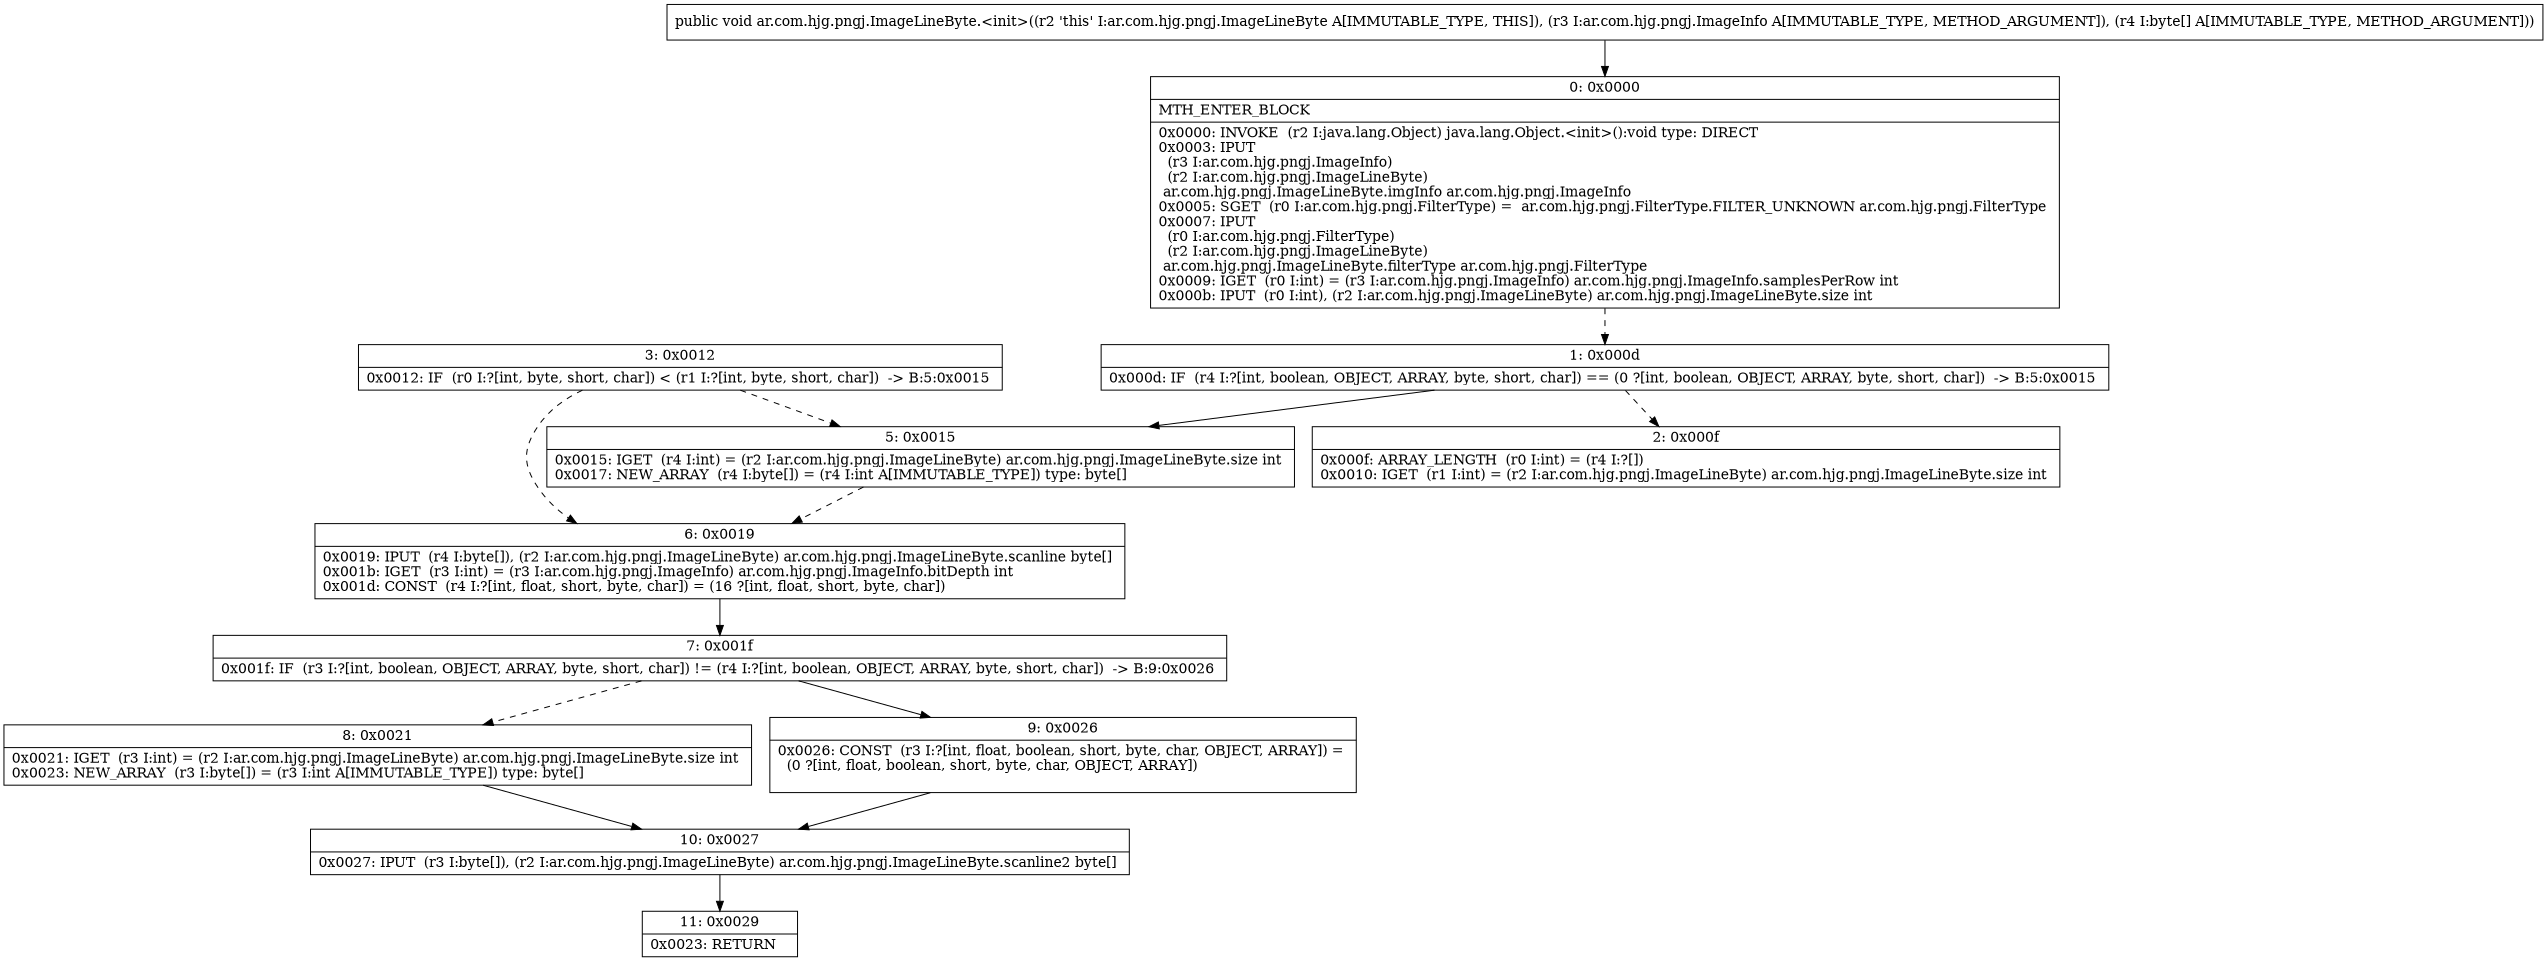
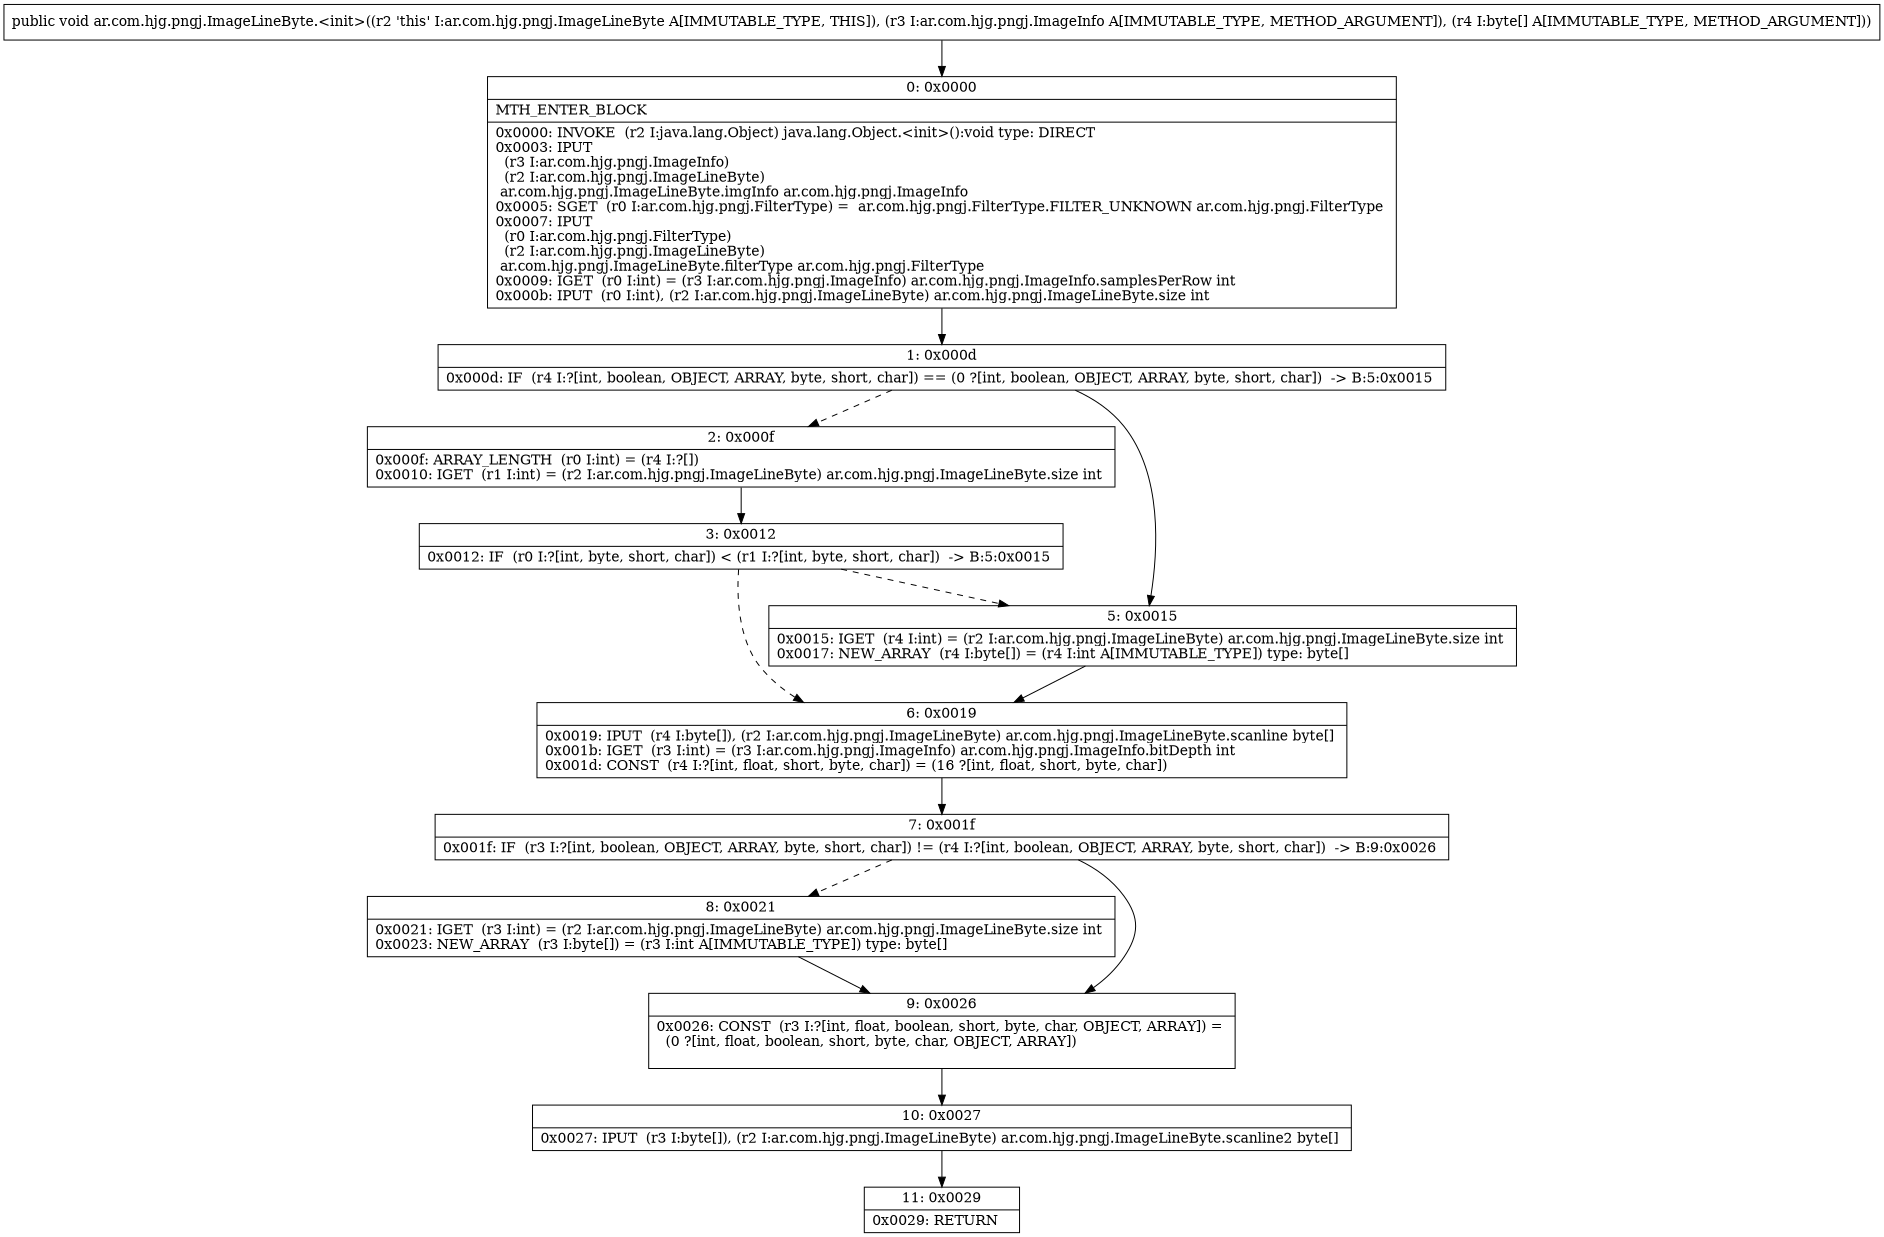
(1605, 321) -> (942, 321)
none -> (741, 501)
(832, 503) -> (1054, 682)
(557, 806) -> (830, 973)
(720, 945) -> (942, 1221)
